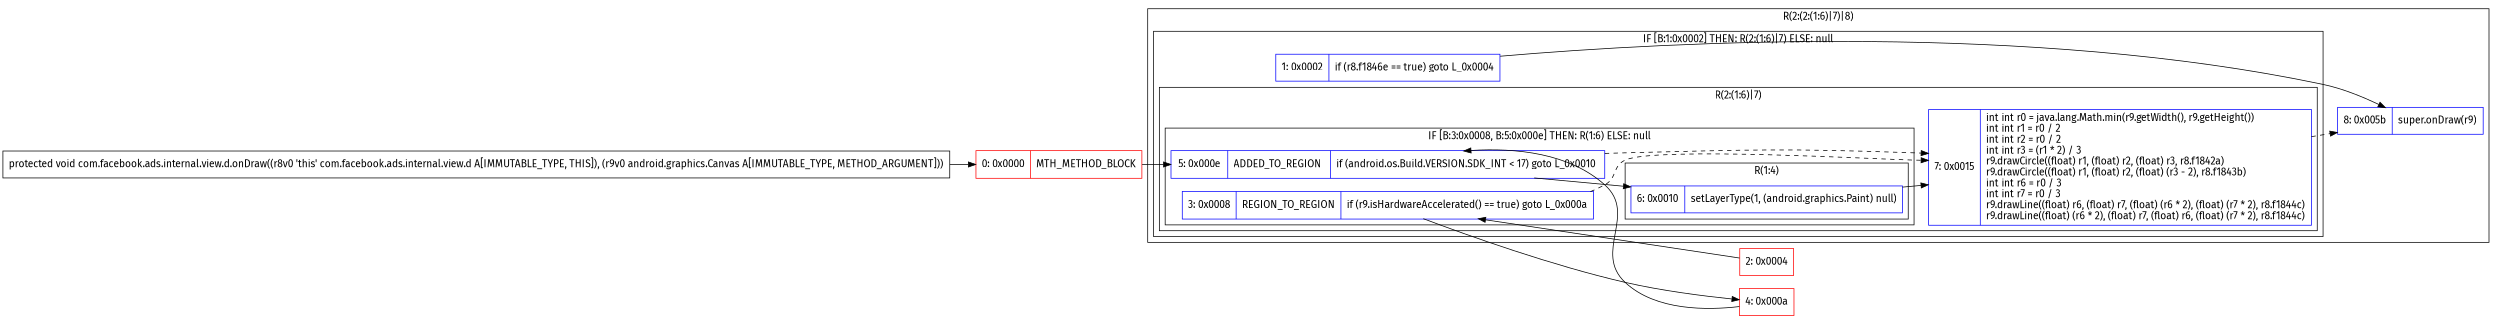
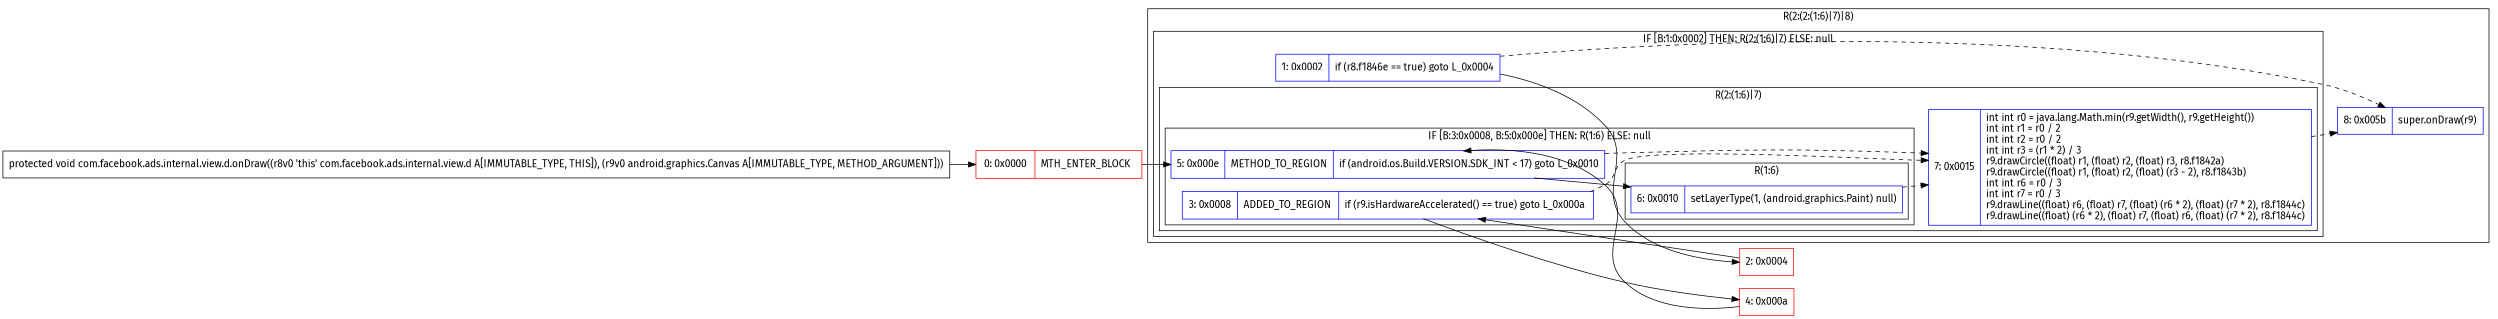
(1942, 43) -> (1942, 43)
none -> (1616, 148)
(1086, 164) -> (1086, 164)
(1278, 164) -> (1279, 164)
(1767, 171) -> (1767, 171)
(1912, 186) -> (1912, 186)
(1289, 205) -> (1287, 205)
